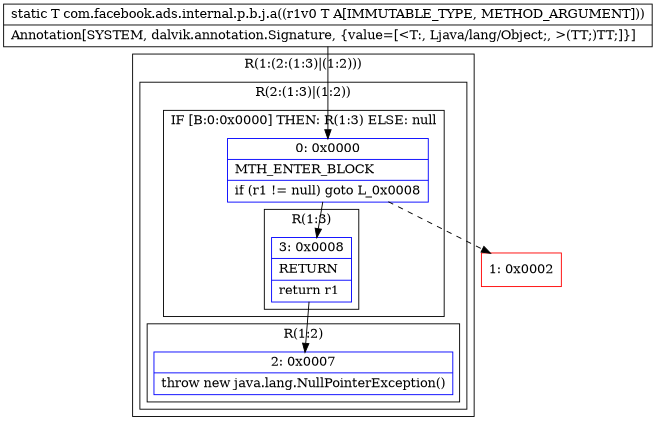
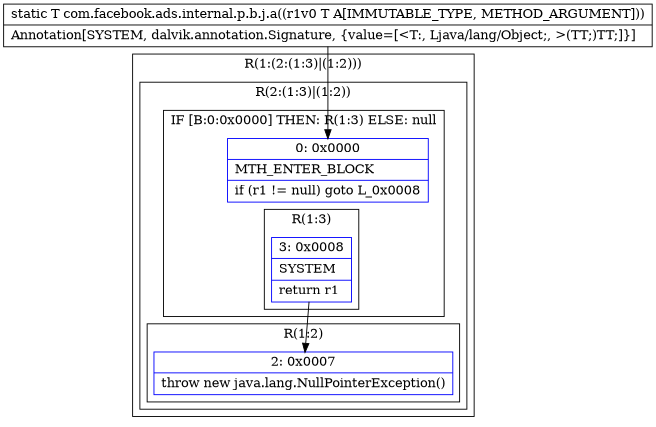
(321, 215) -> none
(308, 269) -> (307, 269)
(521, 270) -> none
